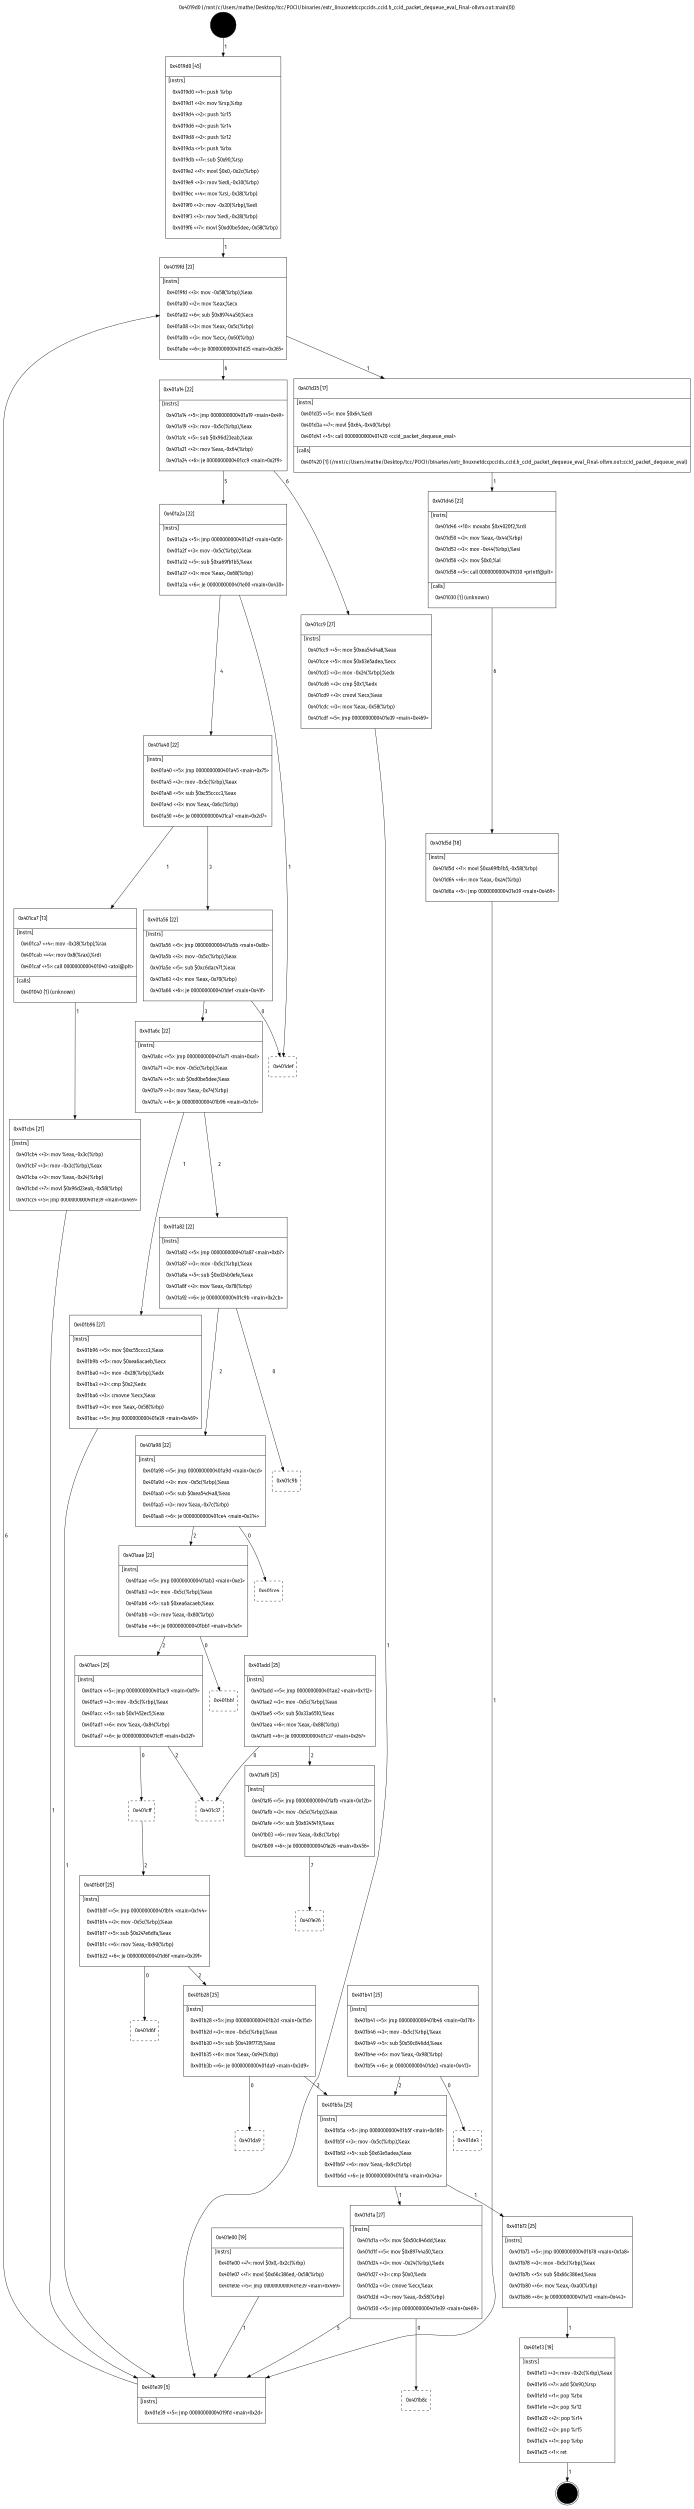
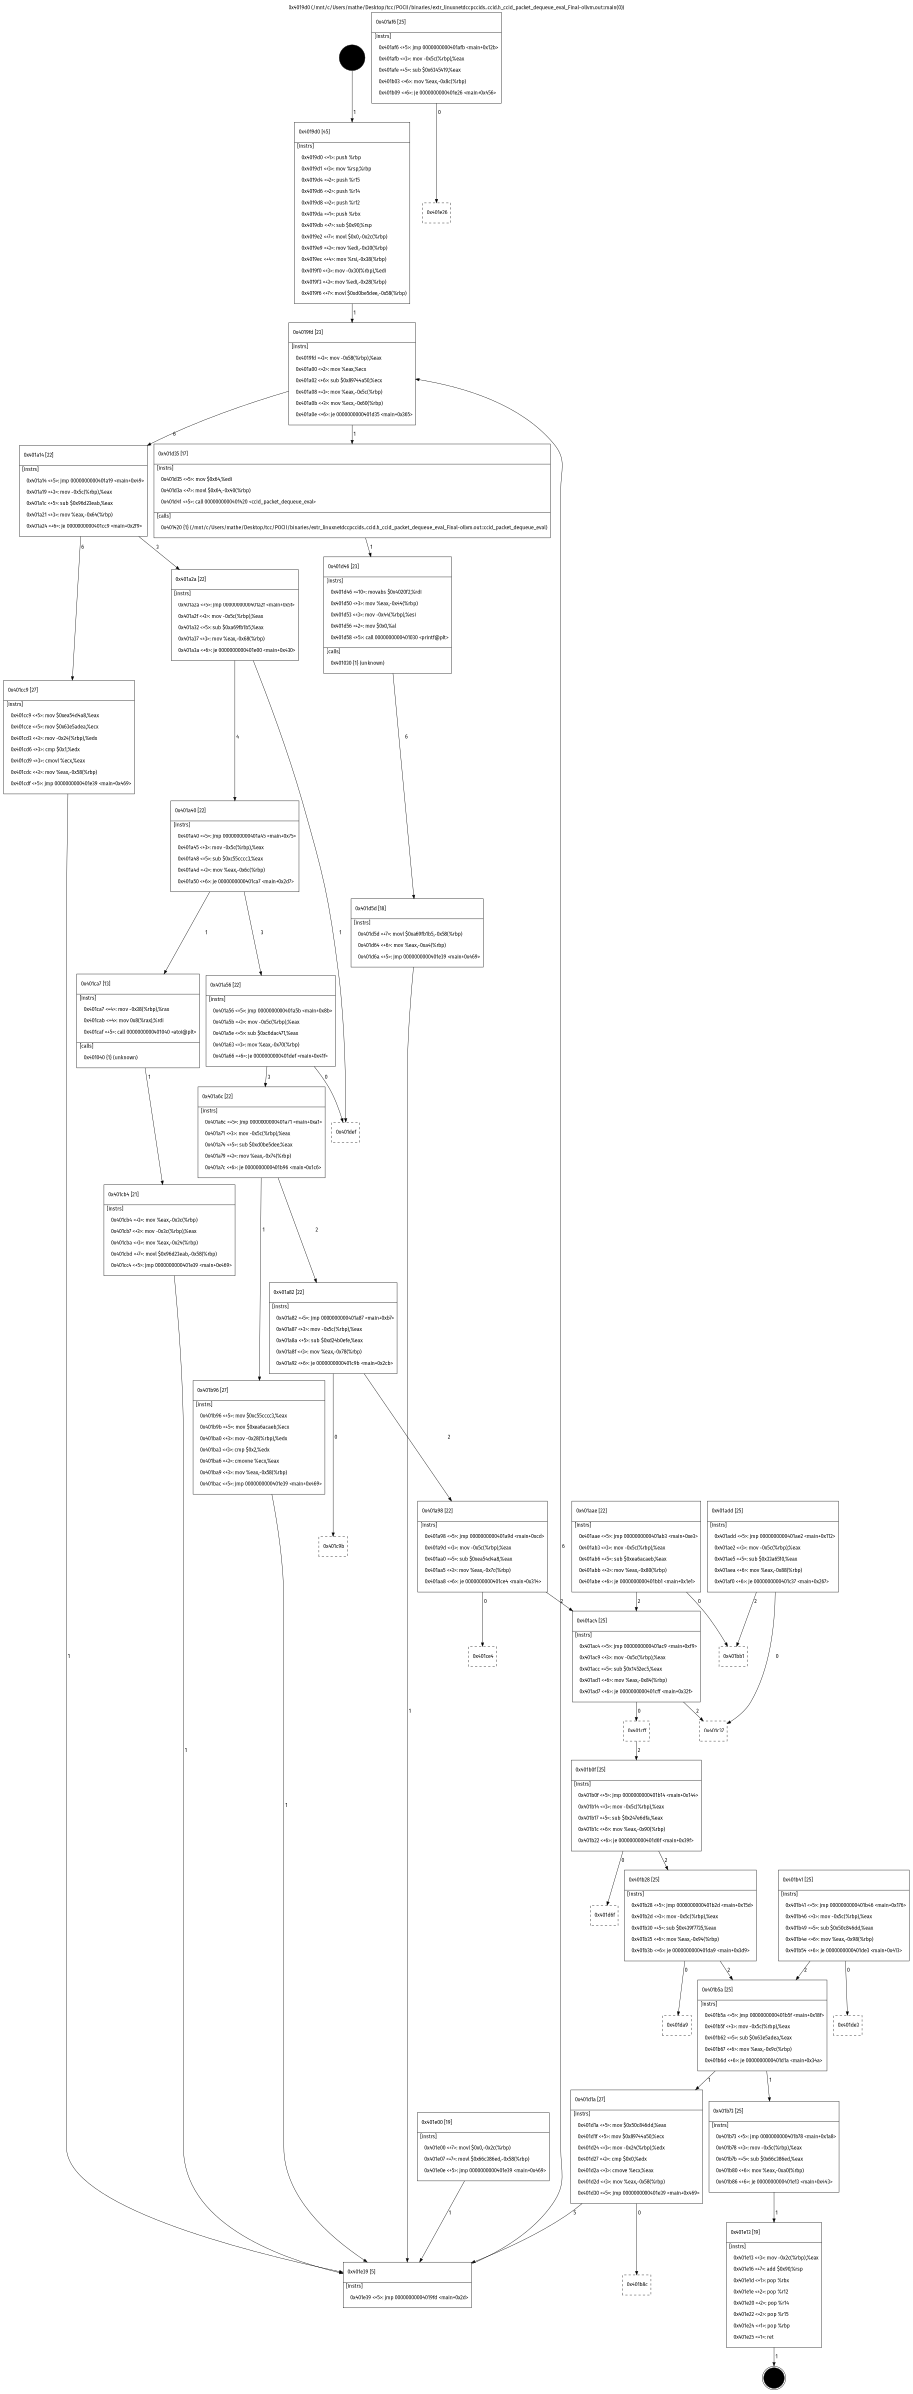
(225, 482) -> (157, 547)
(192, 1534) -> (558, 1601)
(310, 1754) -> (747, 1618)
(312, 1866) -> (439, 113)
